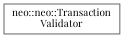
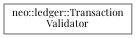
(62, 19) -> (68, 19)
